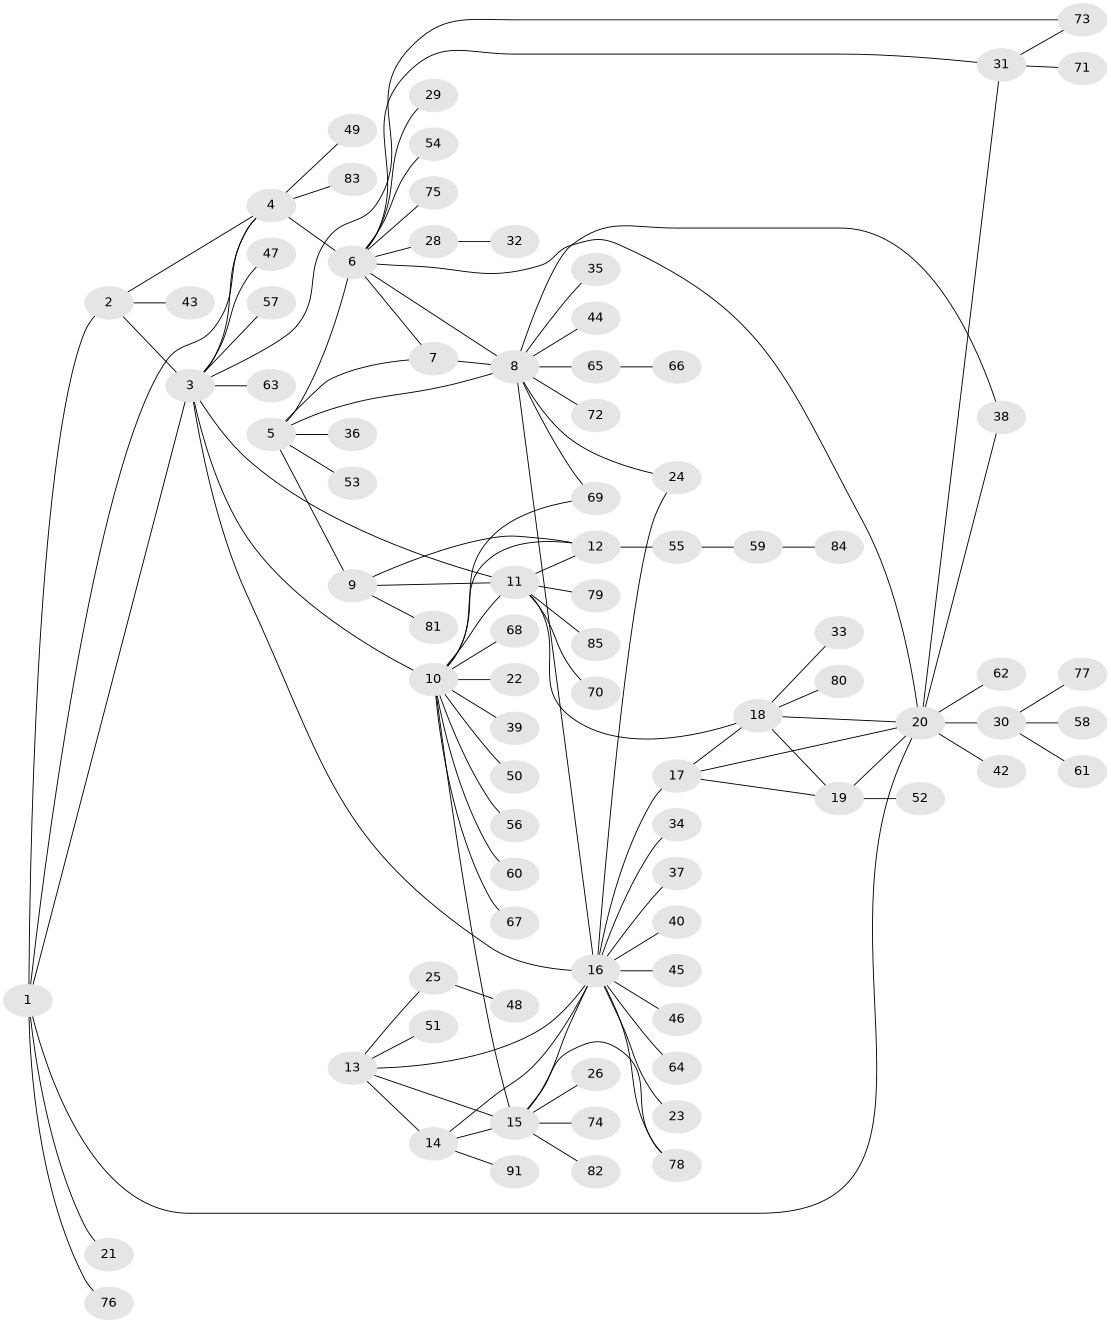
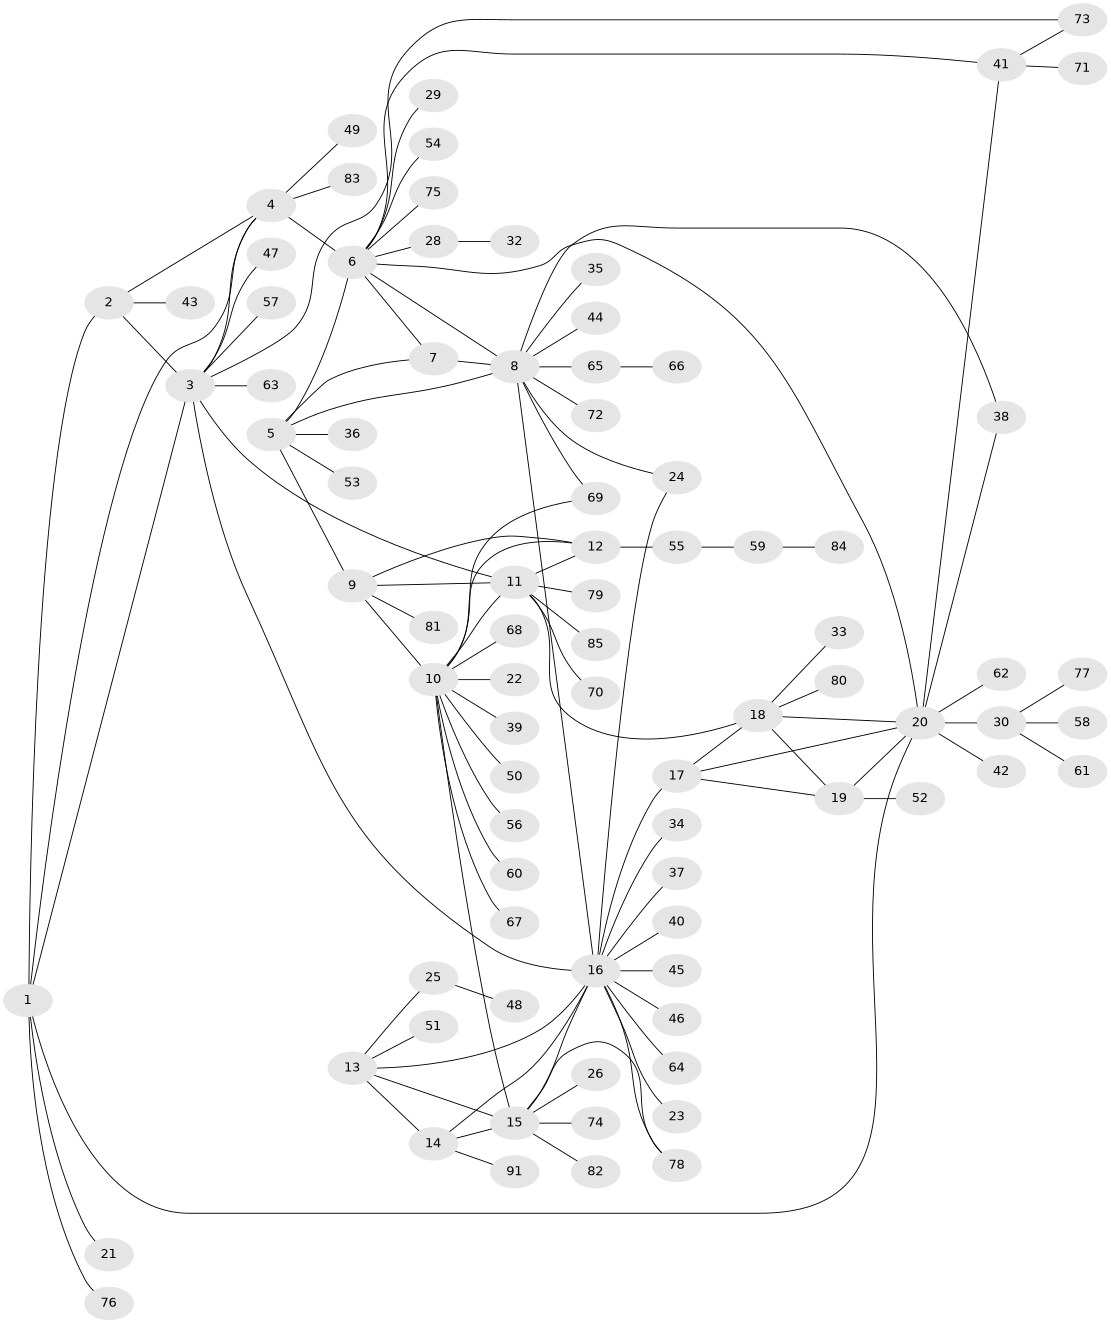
(1001, 65) -> (1001, 65)
(269, 564) -> (393, 633)
